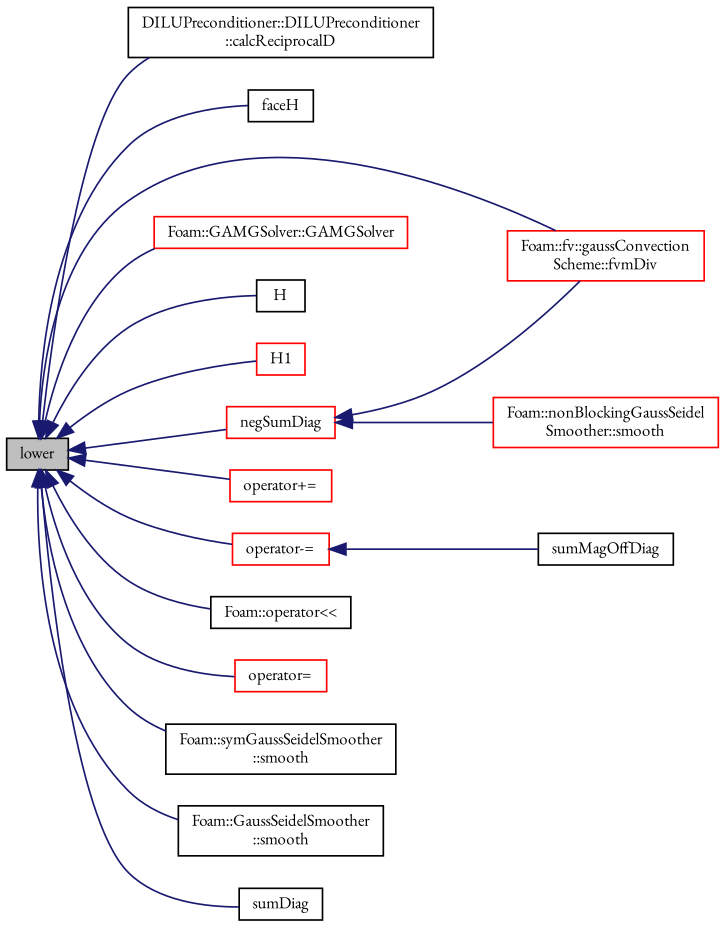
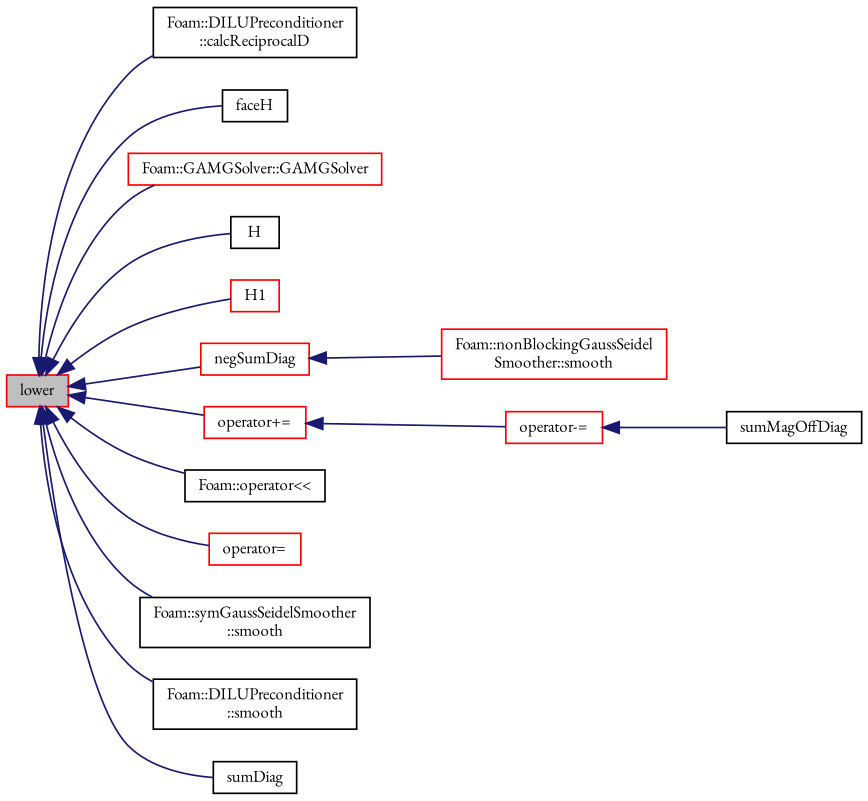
(281, 32) -> (255, 32)
(606, 256) -> none
(38, 454) -> (38, 391)
(146, 524) -> (415, 425)
(281, 831) -> (255, 704)
